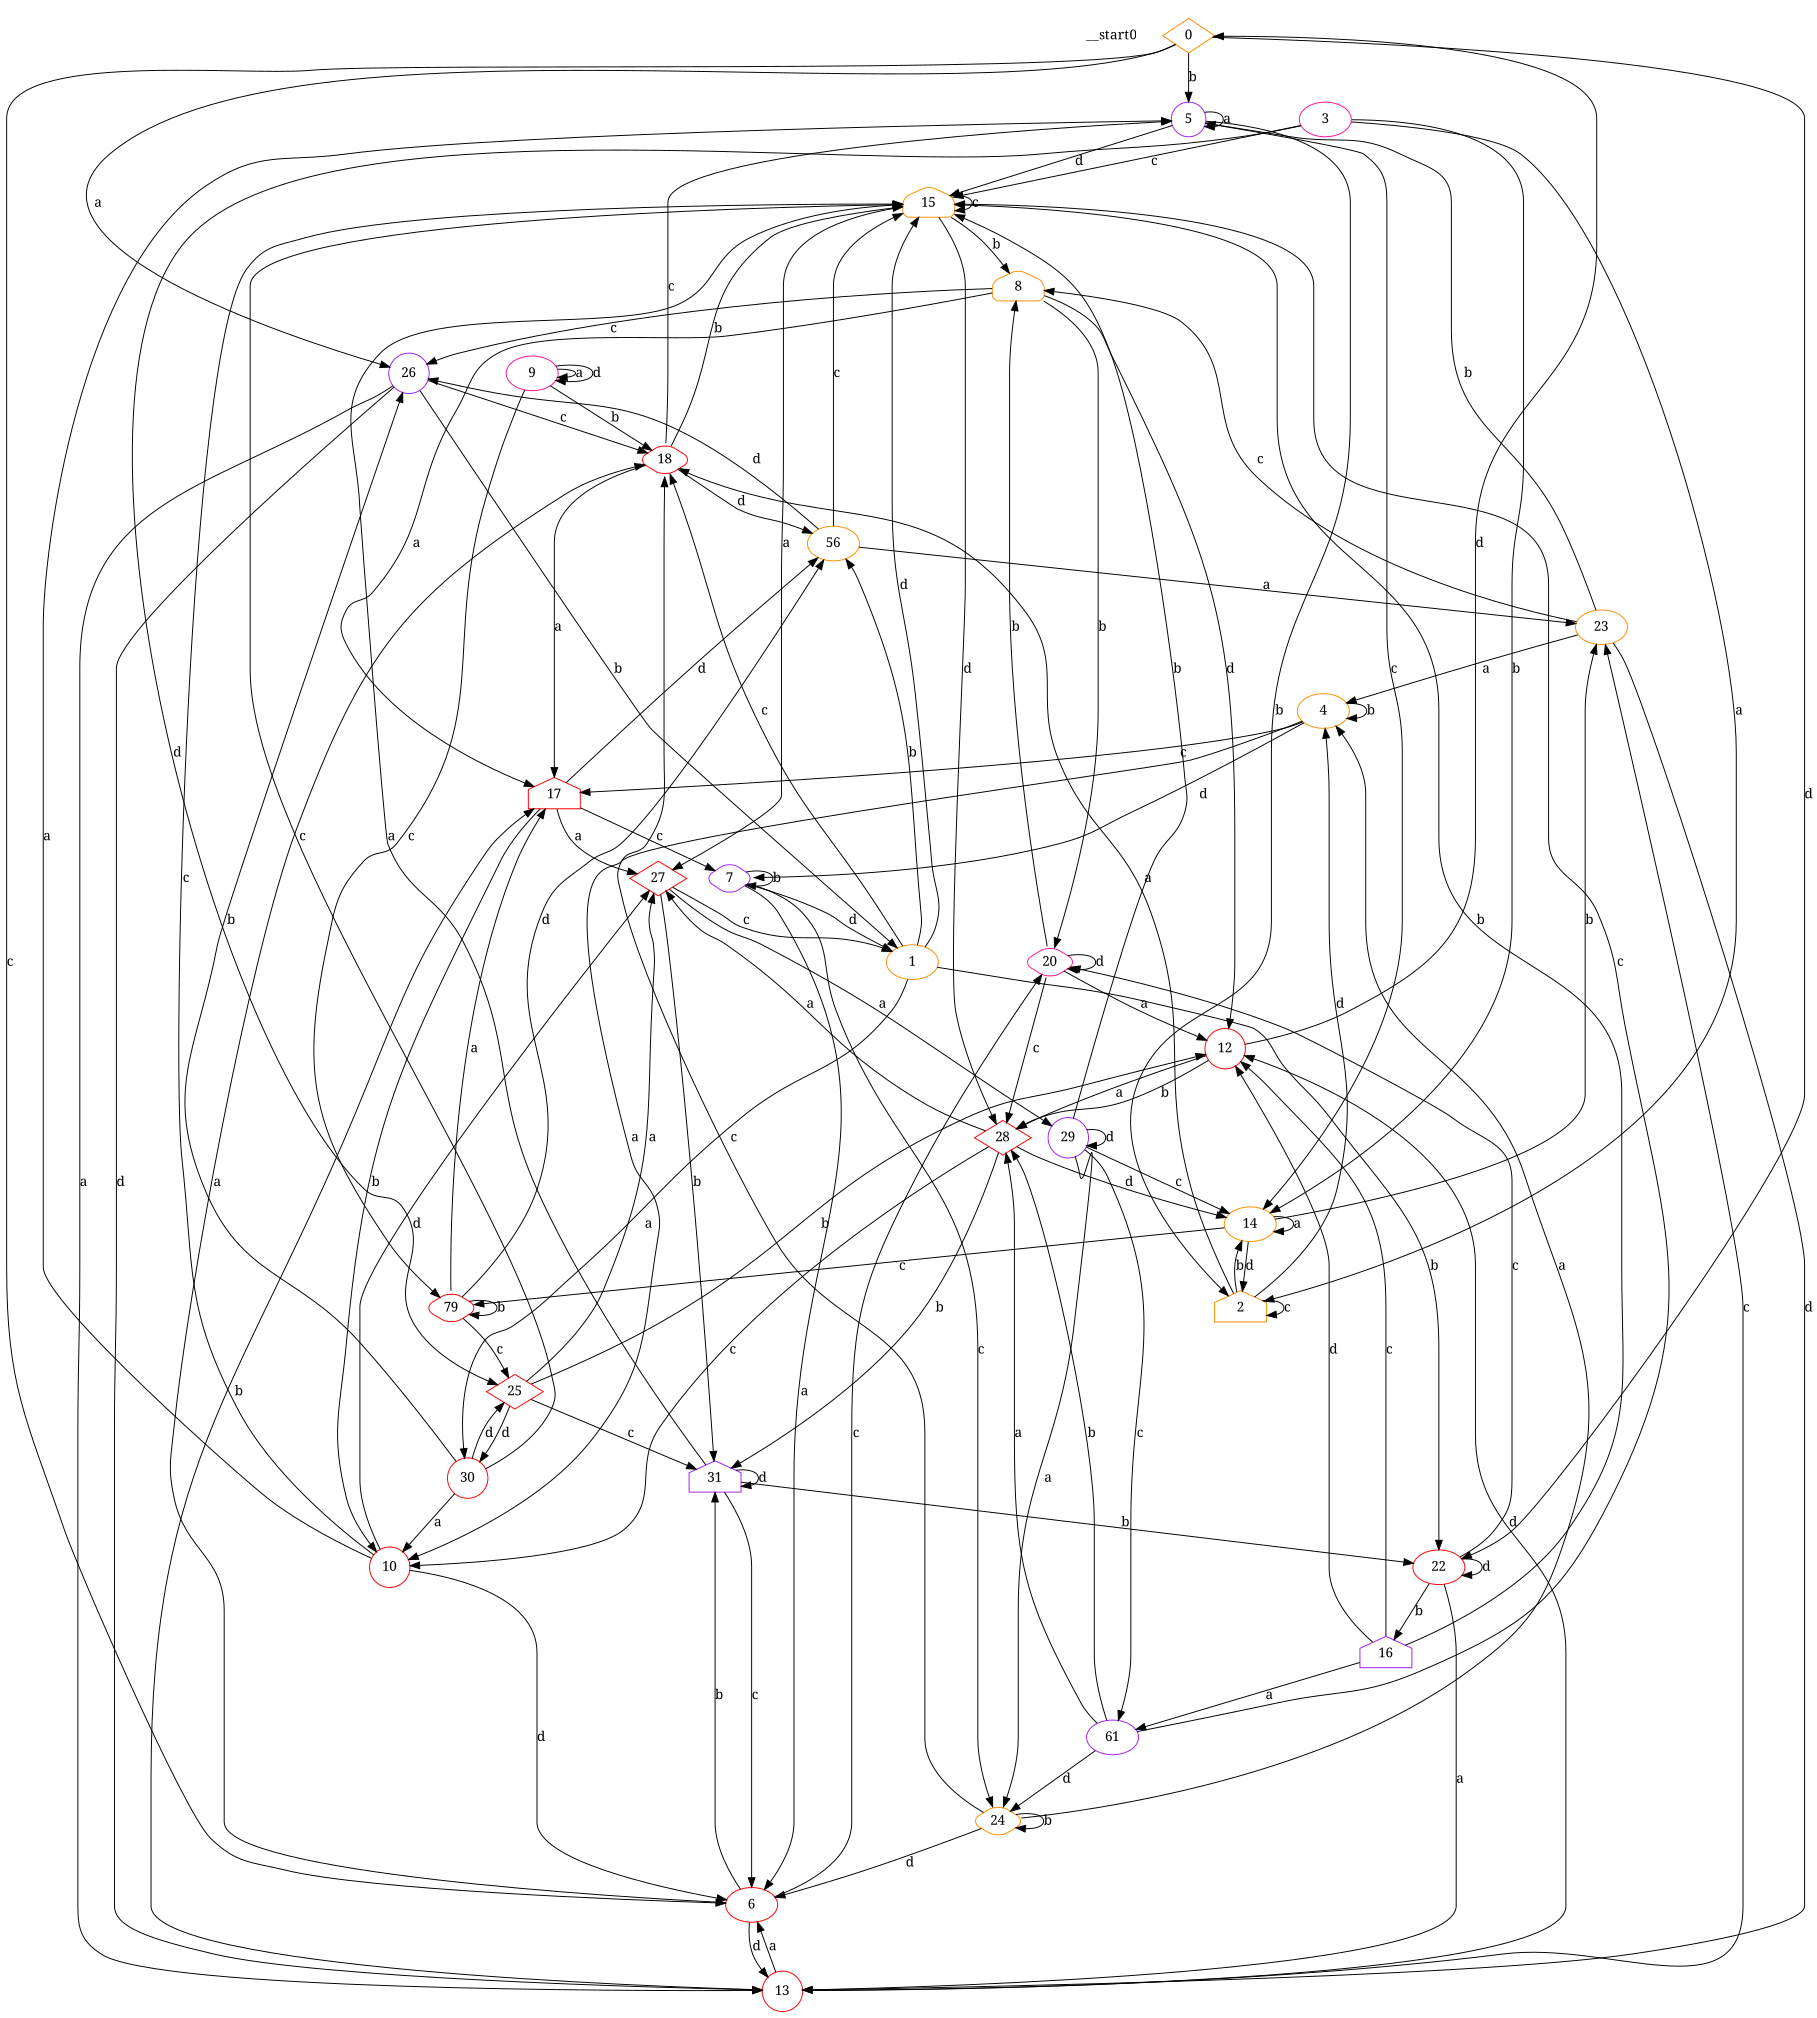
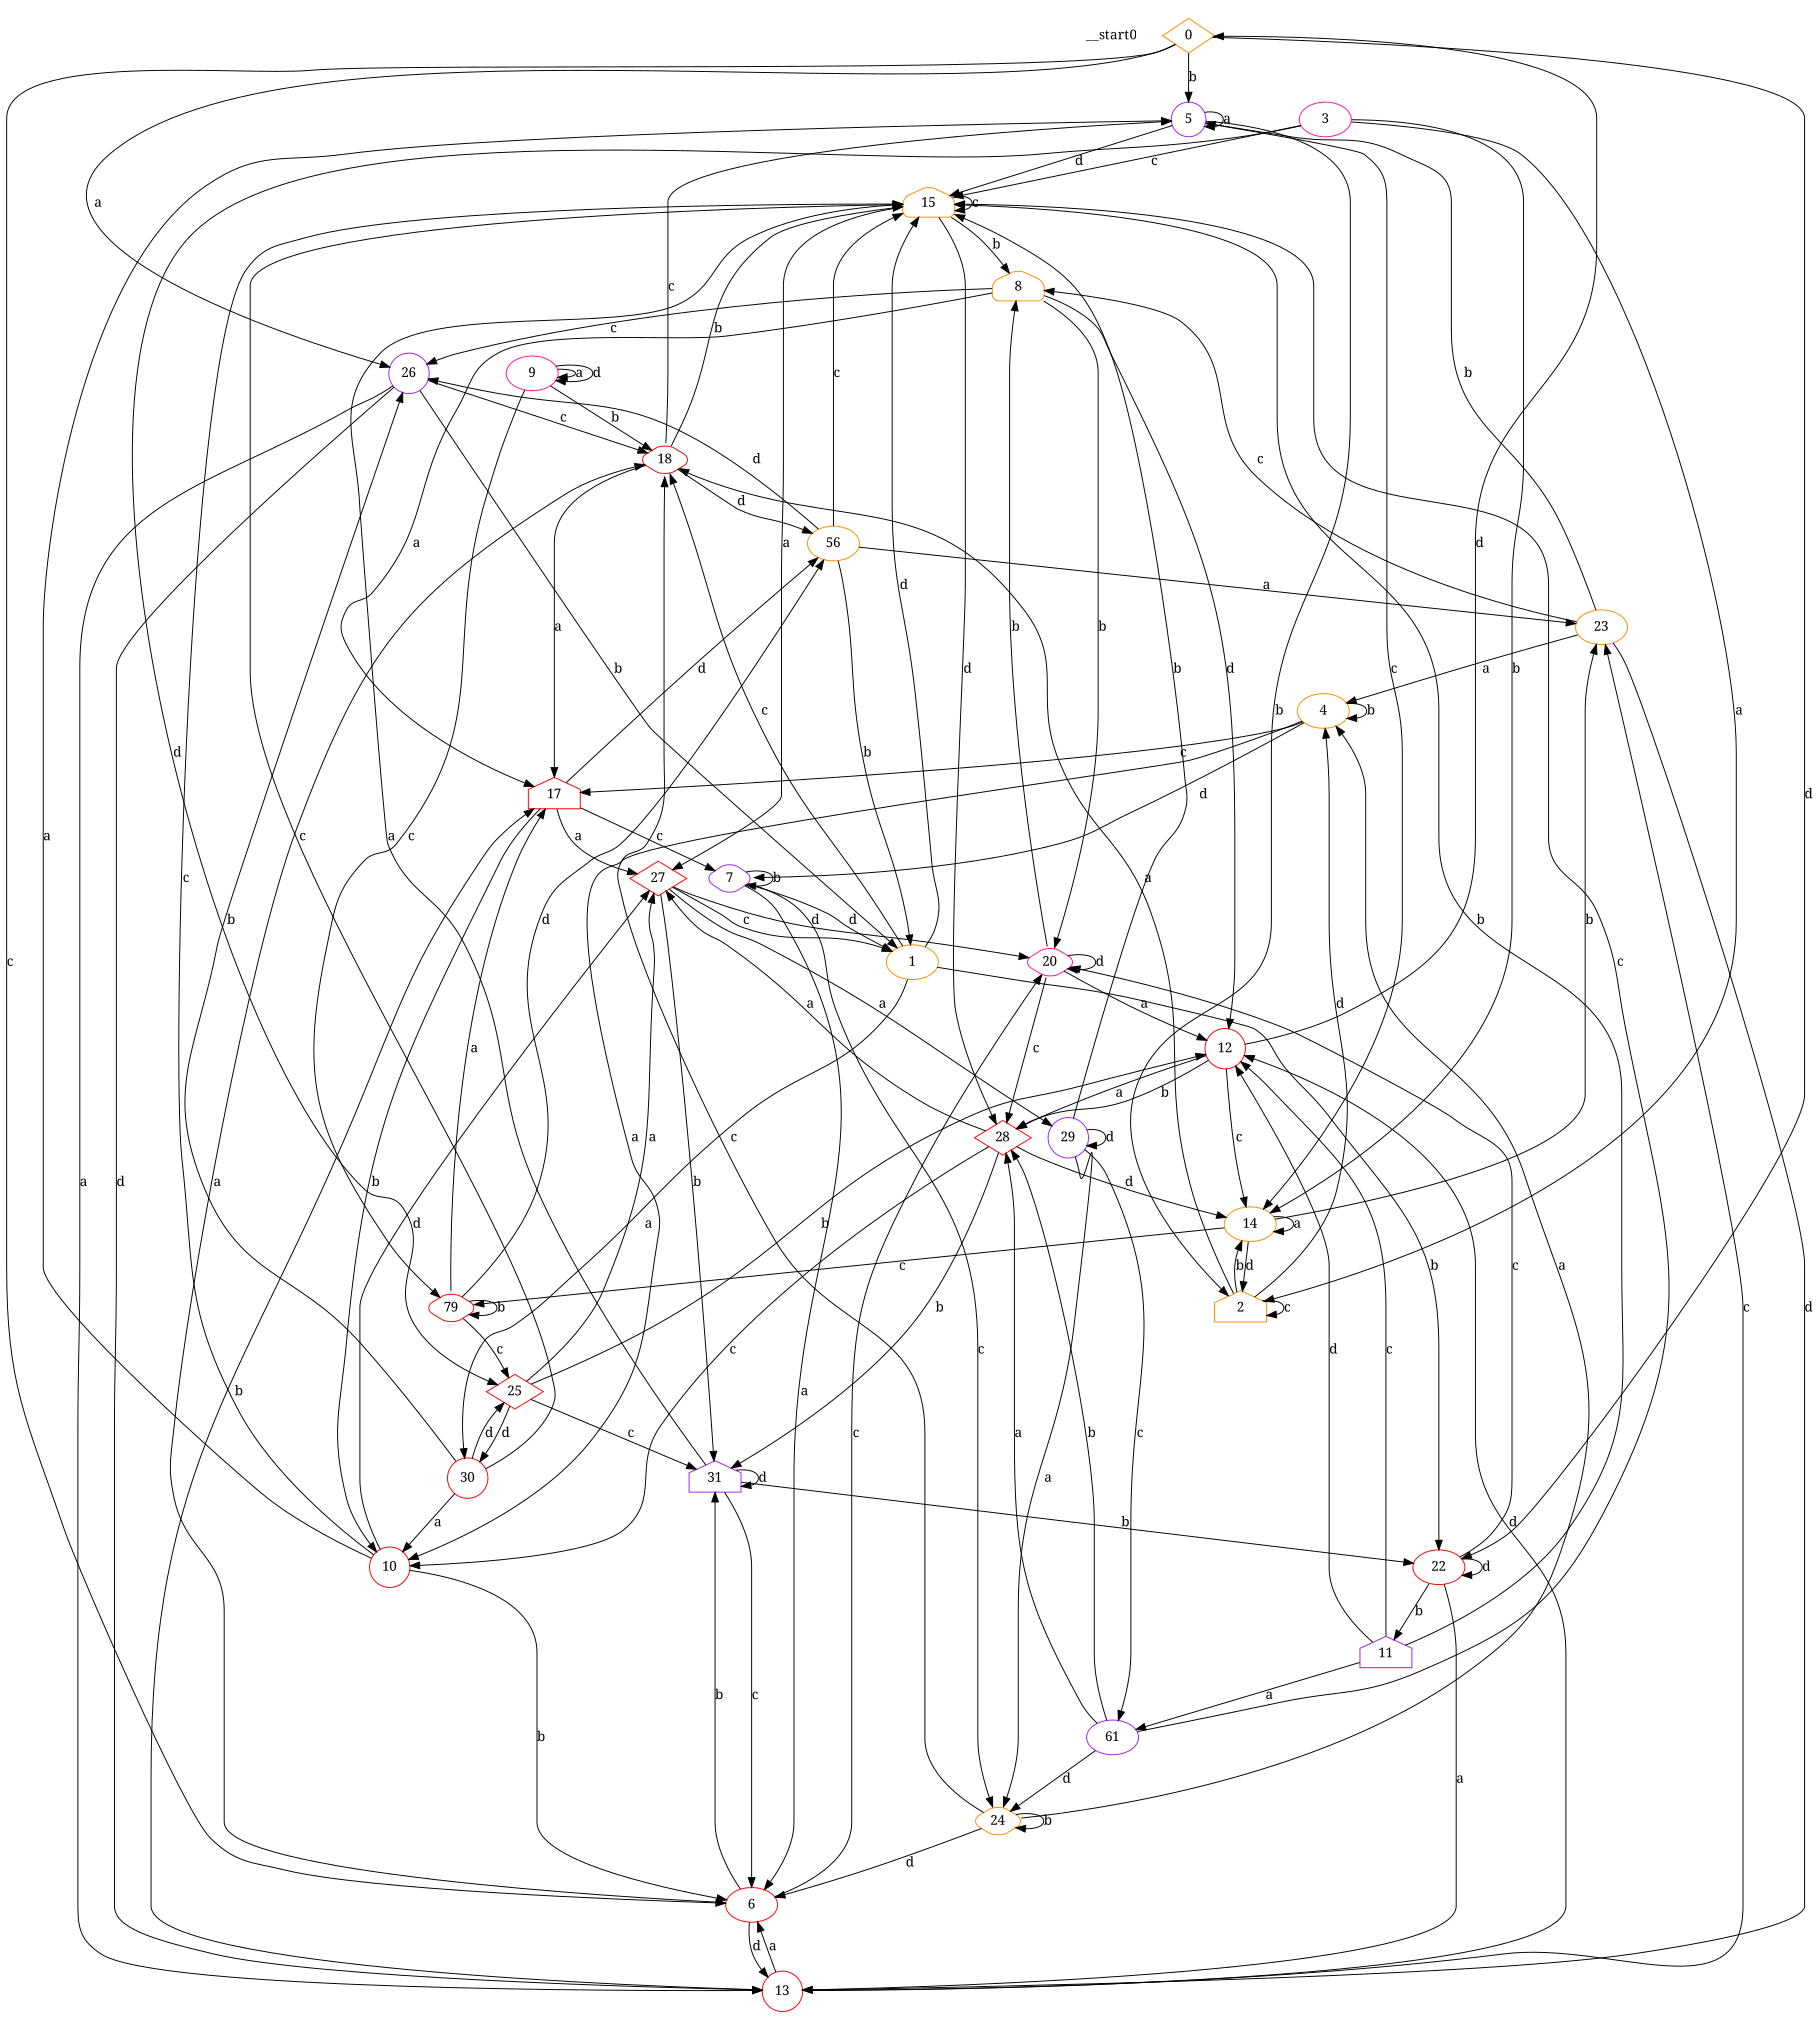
(907, 752) -> (862, 750)
none -> (844, 932)
(1153, 1178) -> (1232, 1134)
(1386, 1654) -> (1386, 1654)
(541, 1737) -> (541, 1737)
